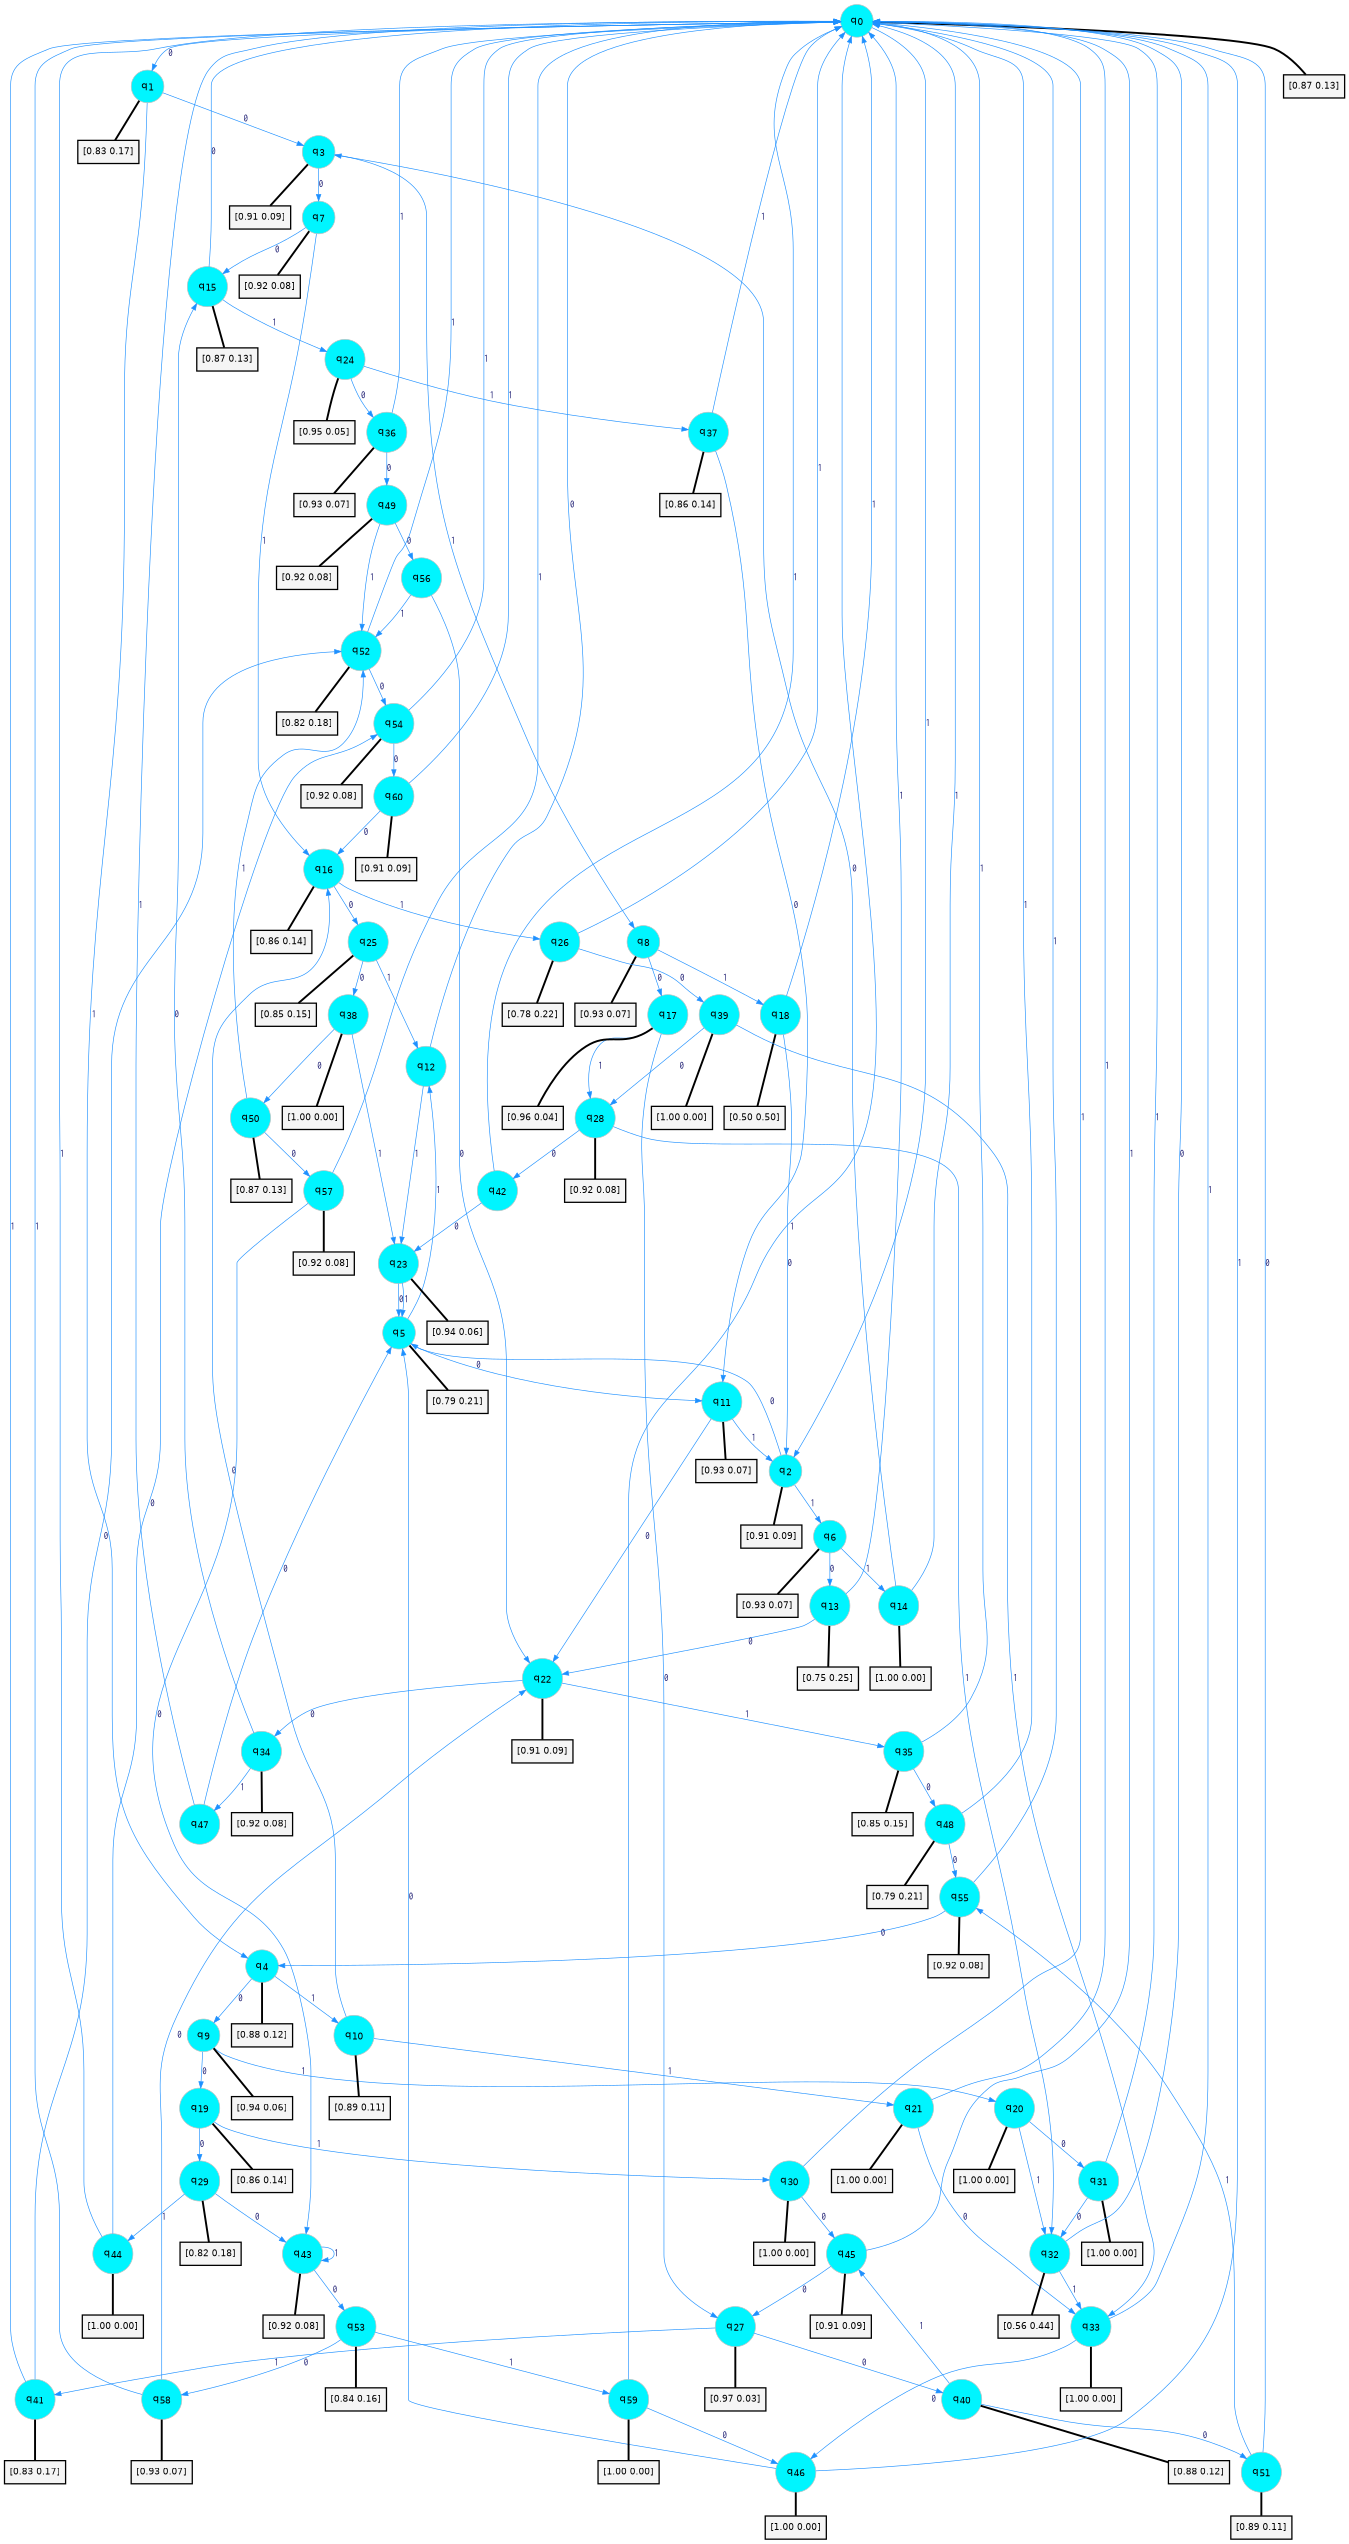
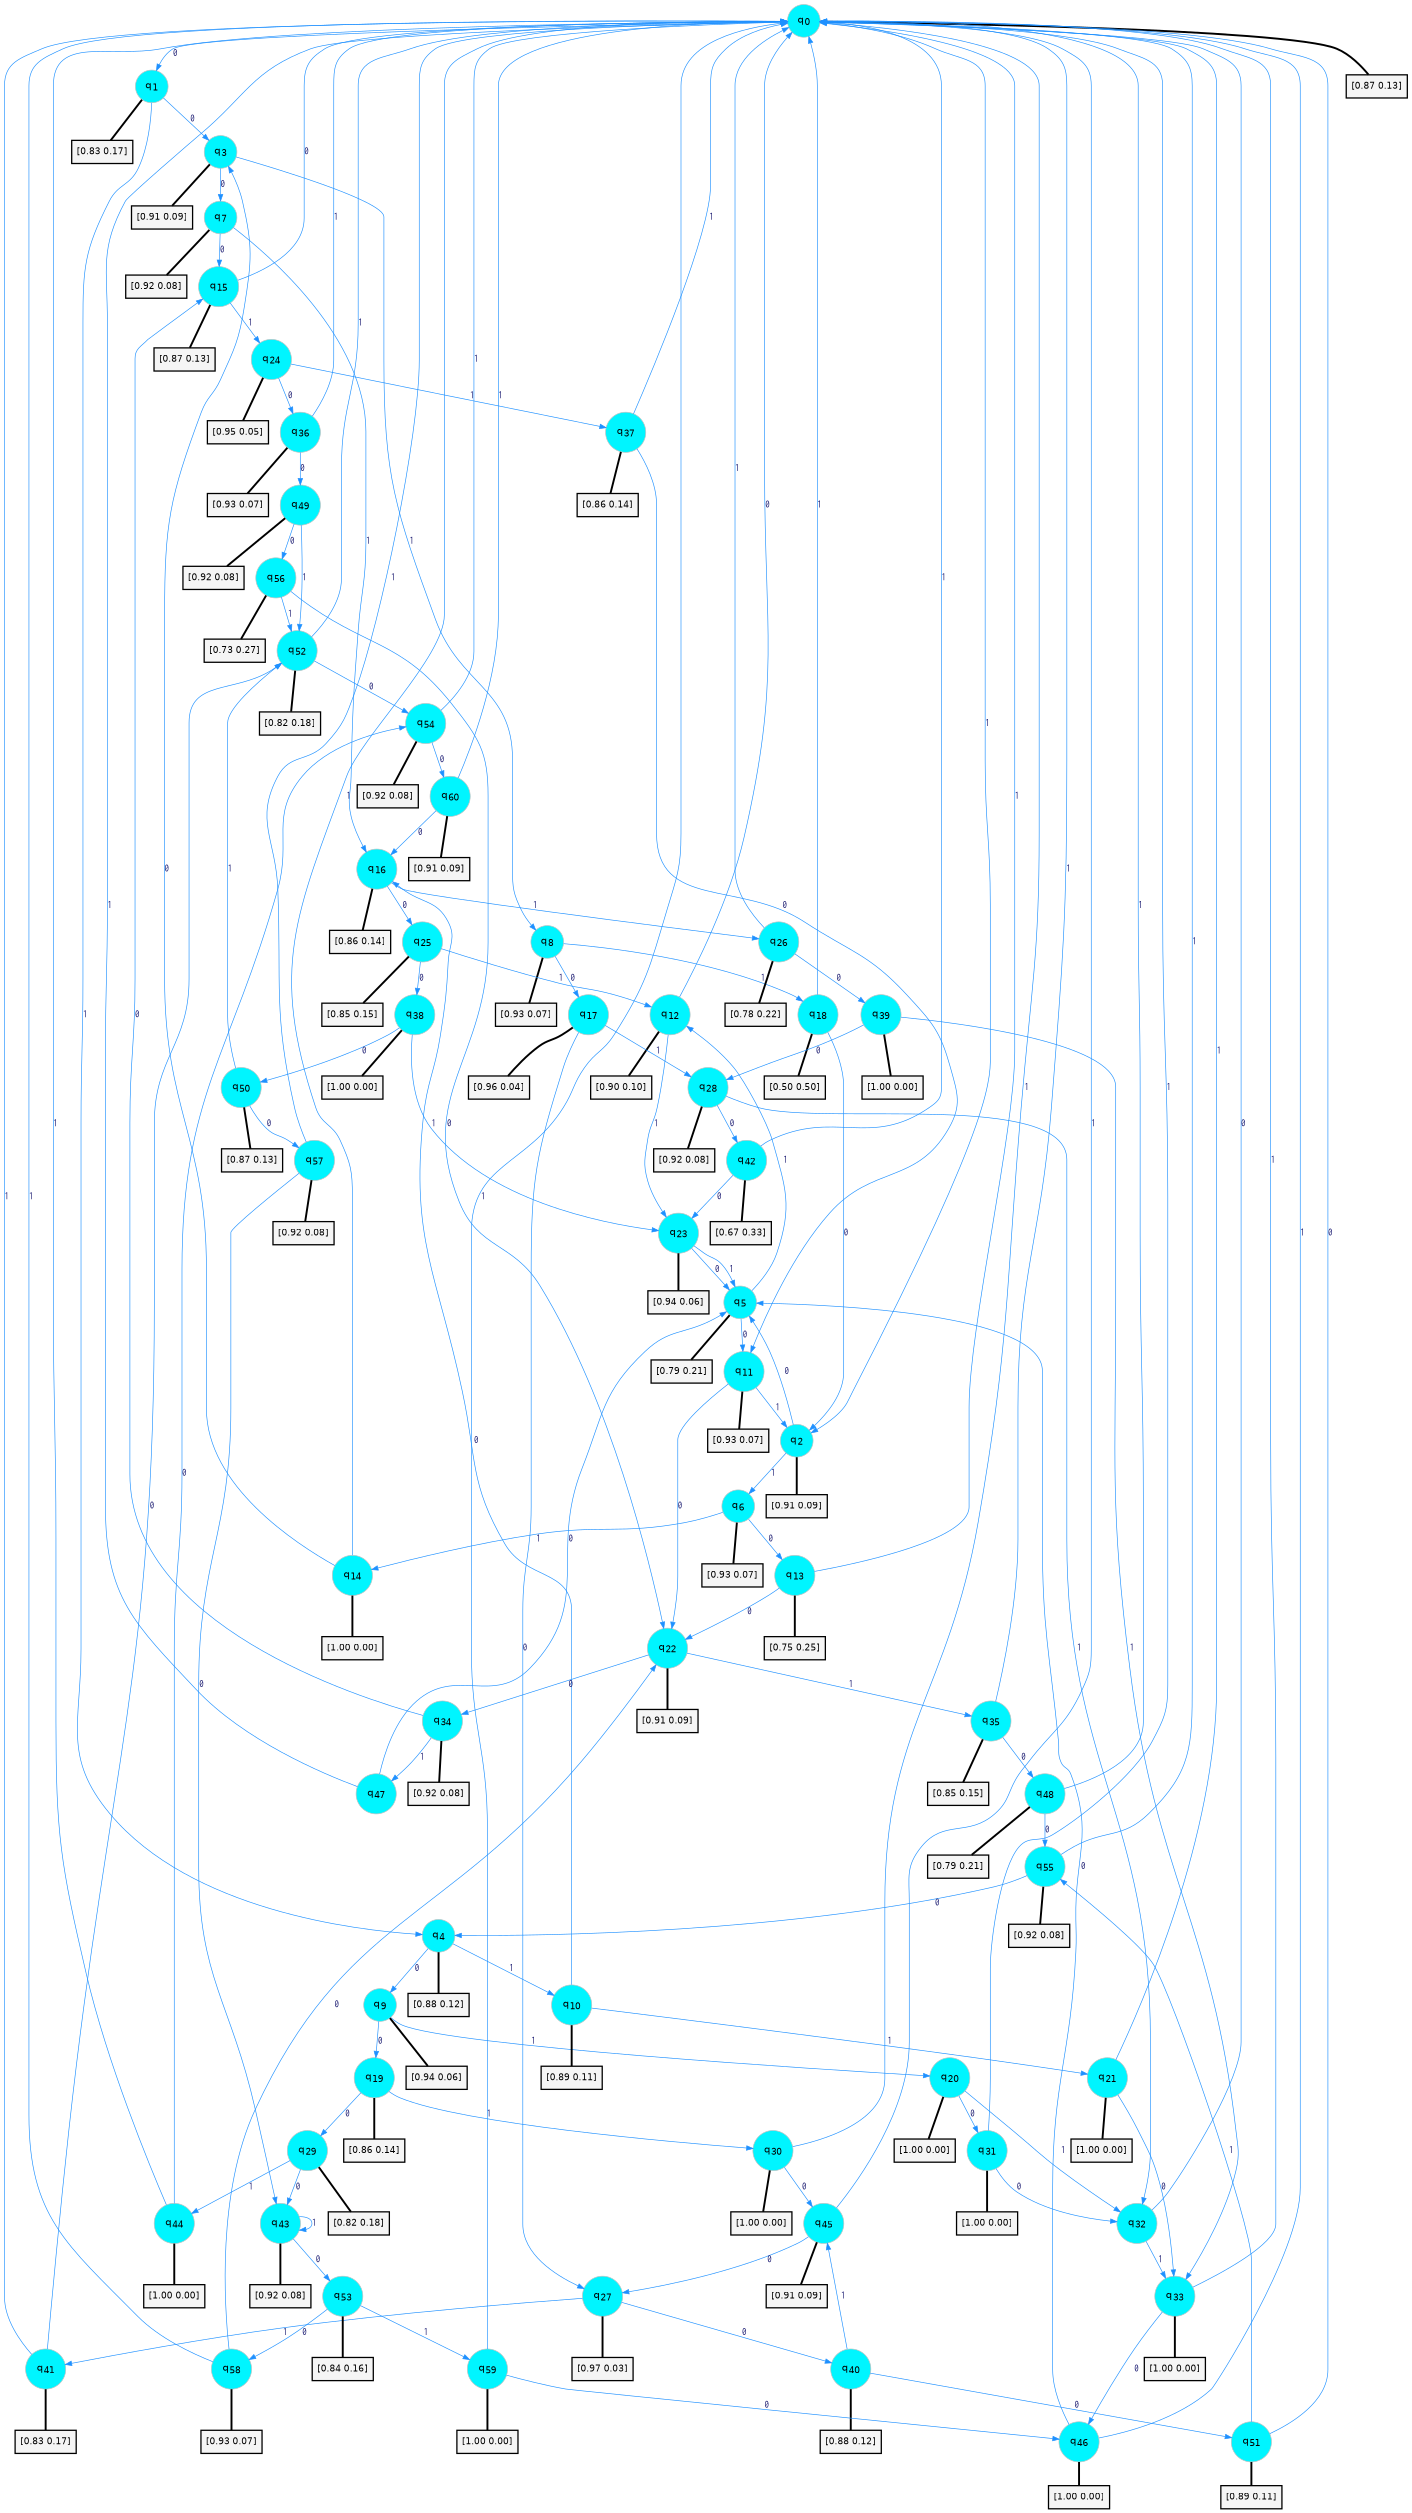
none -> (235, 651)
none -> (621, 1088)
none -> (741, 1233)
(1029, 2327) -> none
